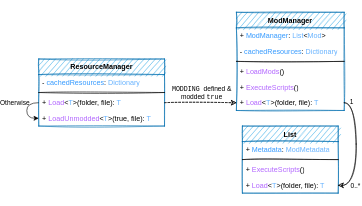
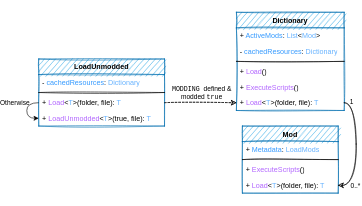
(290, 20) -> (290, 20)
(283, 36) -> (282, 36)
(101, 67) -> (101, 67)
(264, 72) -> (255, 72)
(290, 134) -> (290, 134)
(290, 150) -> (284, 150)
